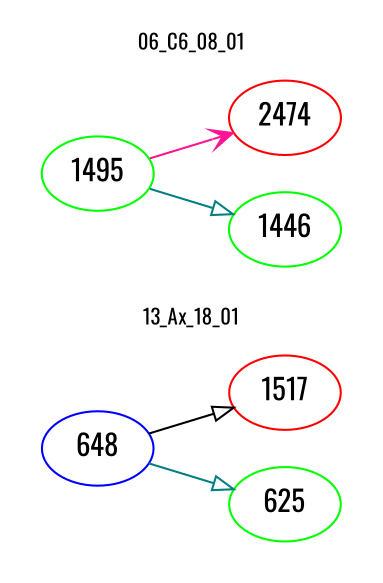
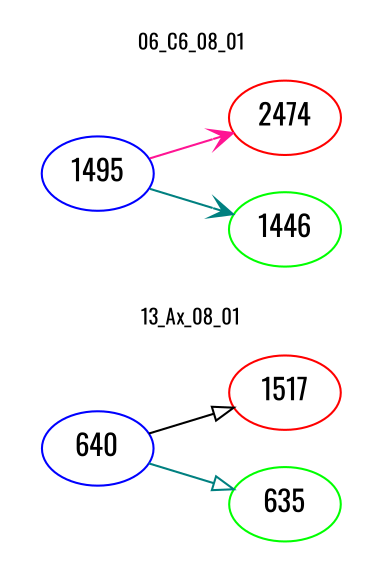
(98, 174) -> (98, 174)
(181, 198) -> (181, 198)
(191, 319) -> (191, 319)
(98, 448) -> (98, 448)
(285, 504) -> (285, 504)
